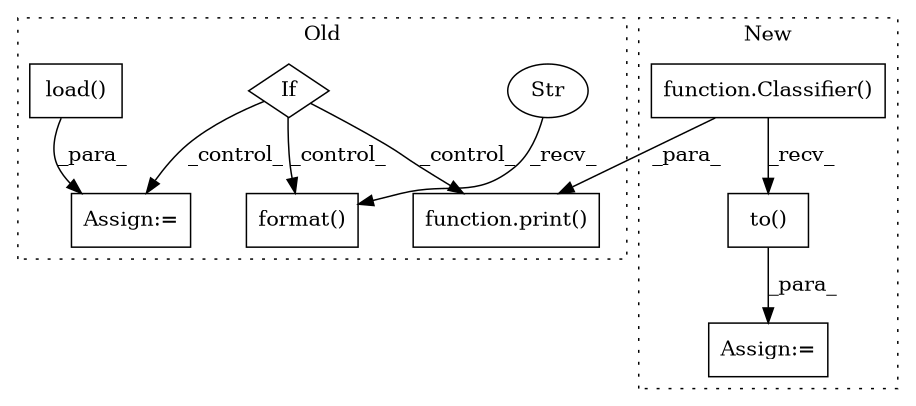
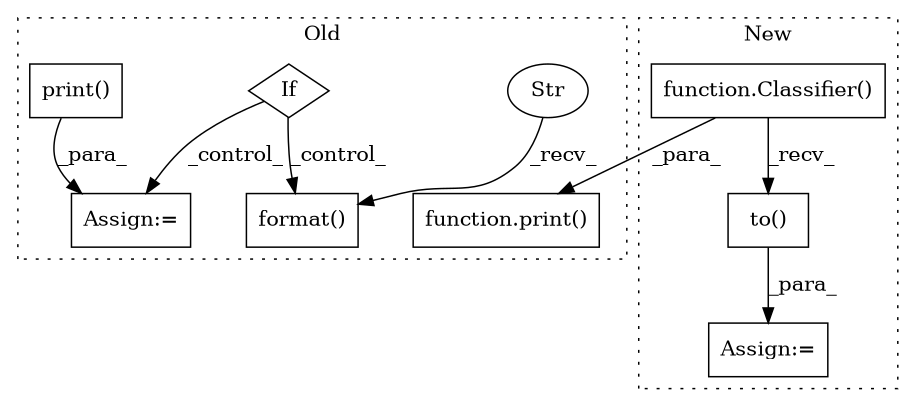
(76, 91) -> (76, 91)
(382, 142) -> none
